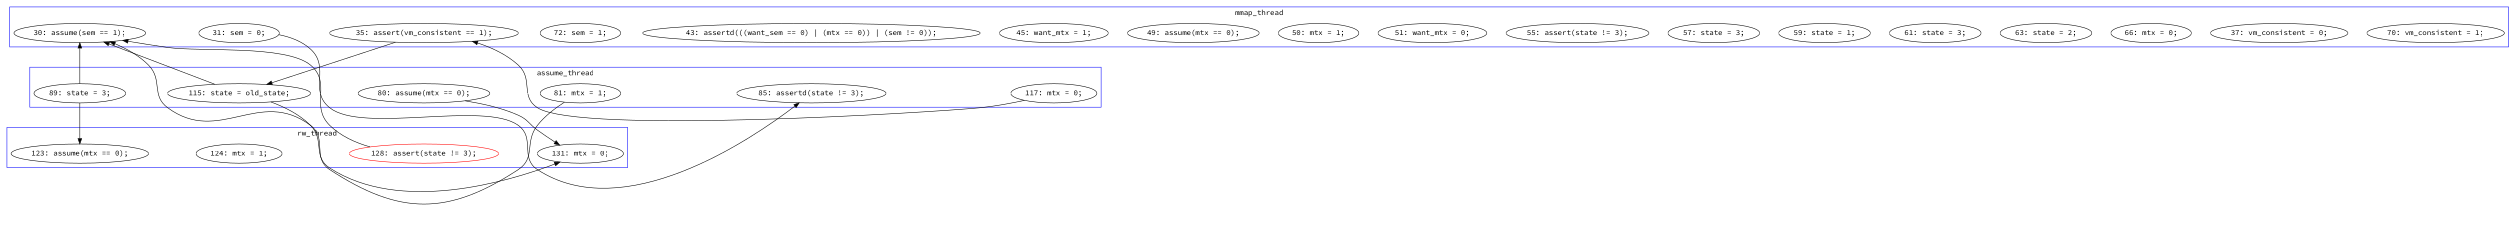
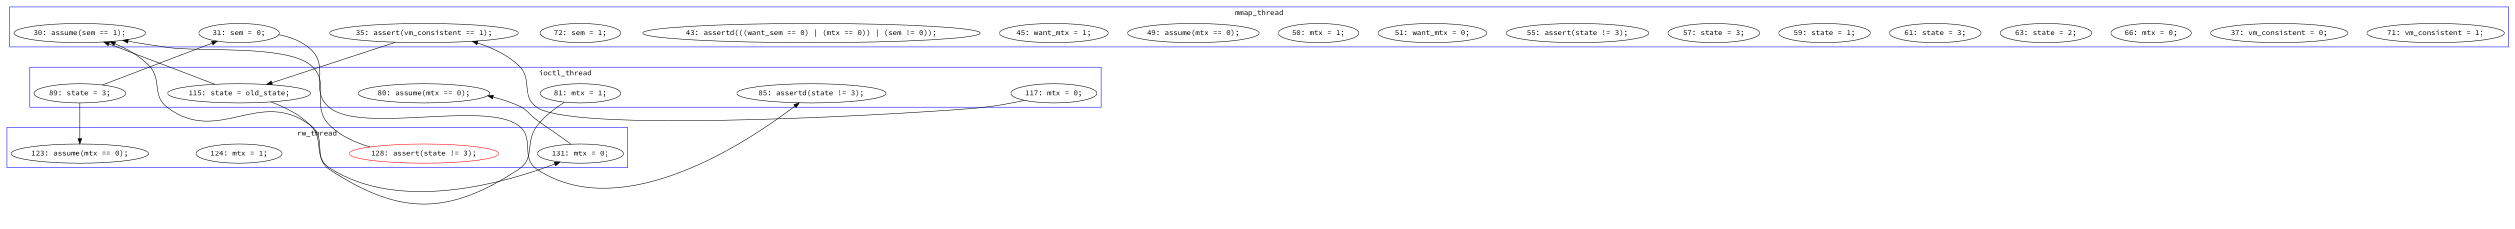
(2436, 33) -> (2436, 33)
(80, 63) -> (165, 61)
(565, 73) -> (565, 73)
(514, 113) -> (534, 117)
